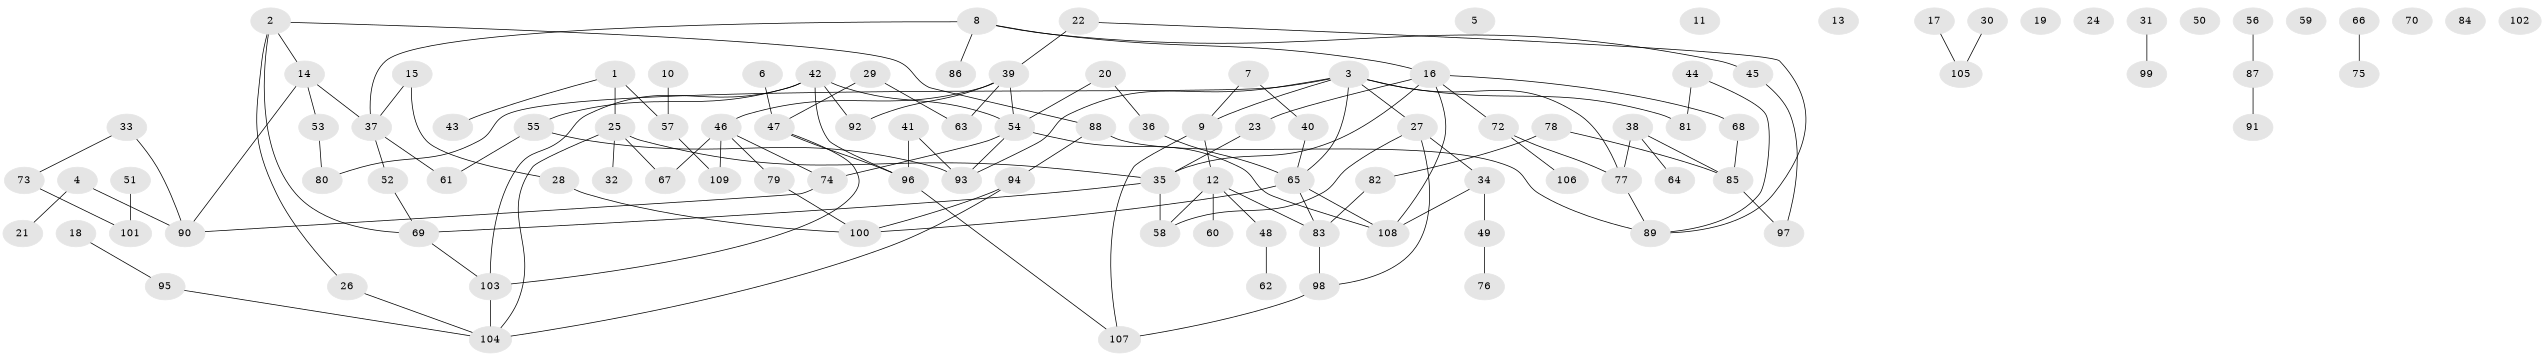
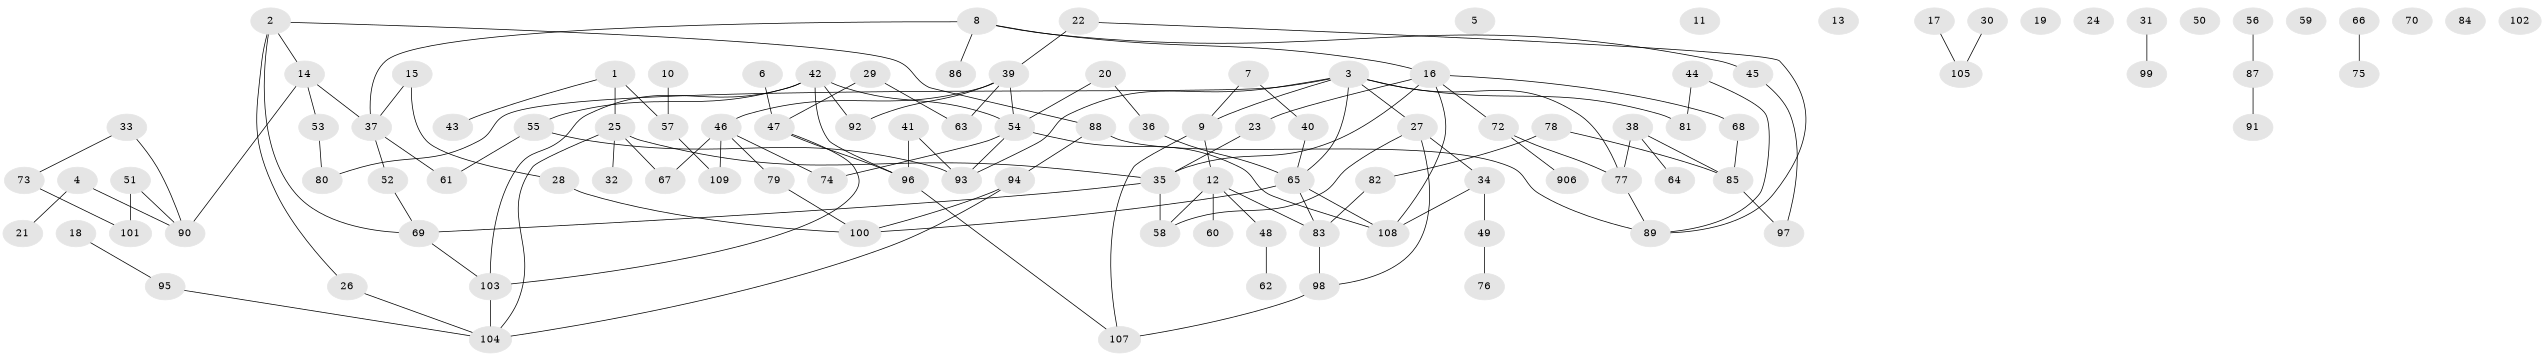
(1567, 180) -> (1567, 180)
(509, 213) -> (158, 207)
